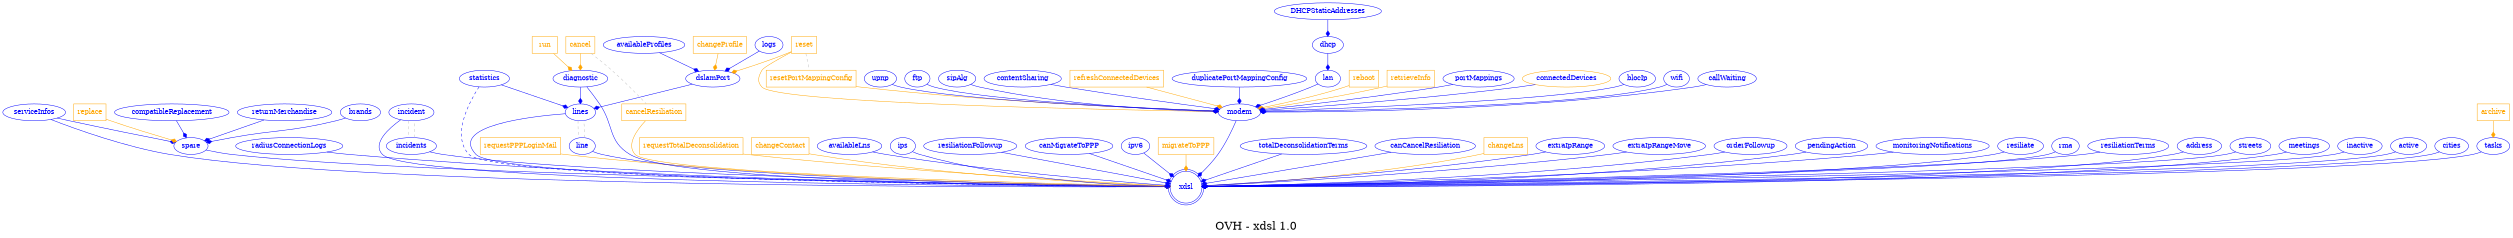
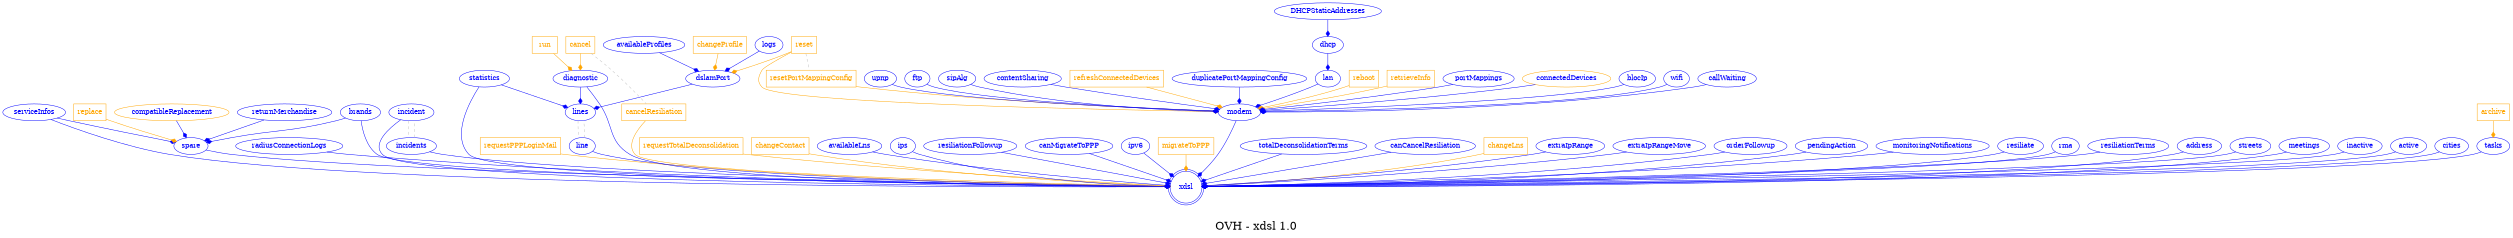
(172, 112) -> (172, 112)
(762, 179) -> (751, 179)
(779, 180) -> (779, 180)
